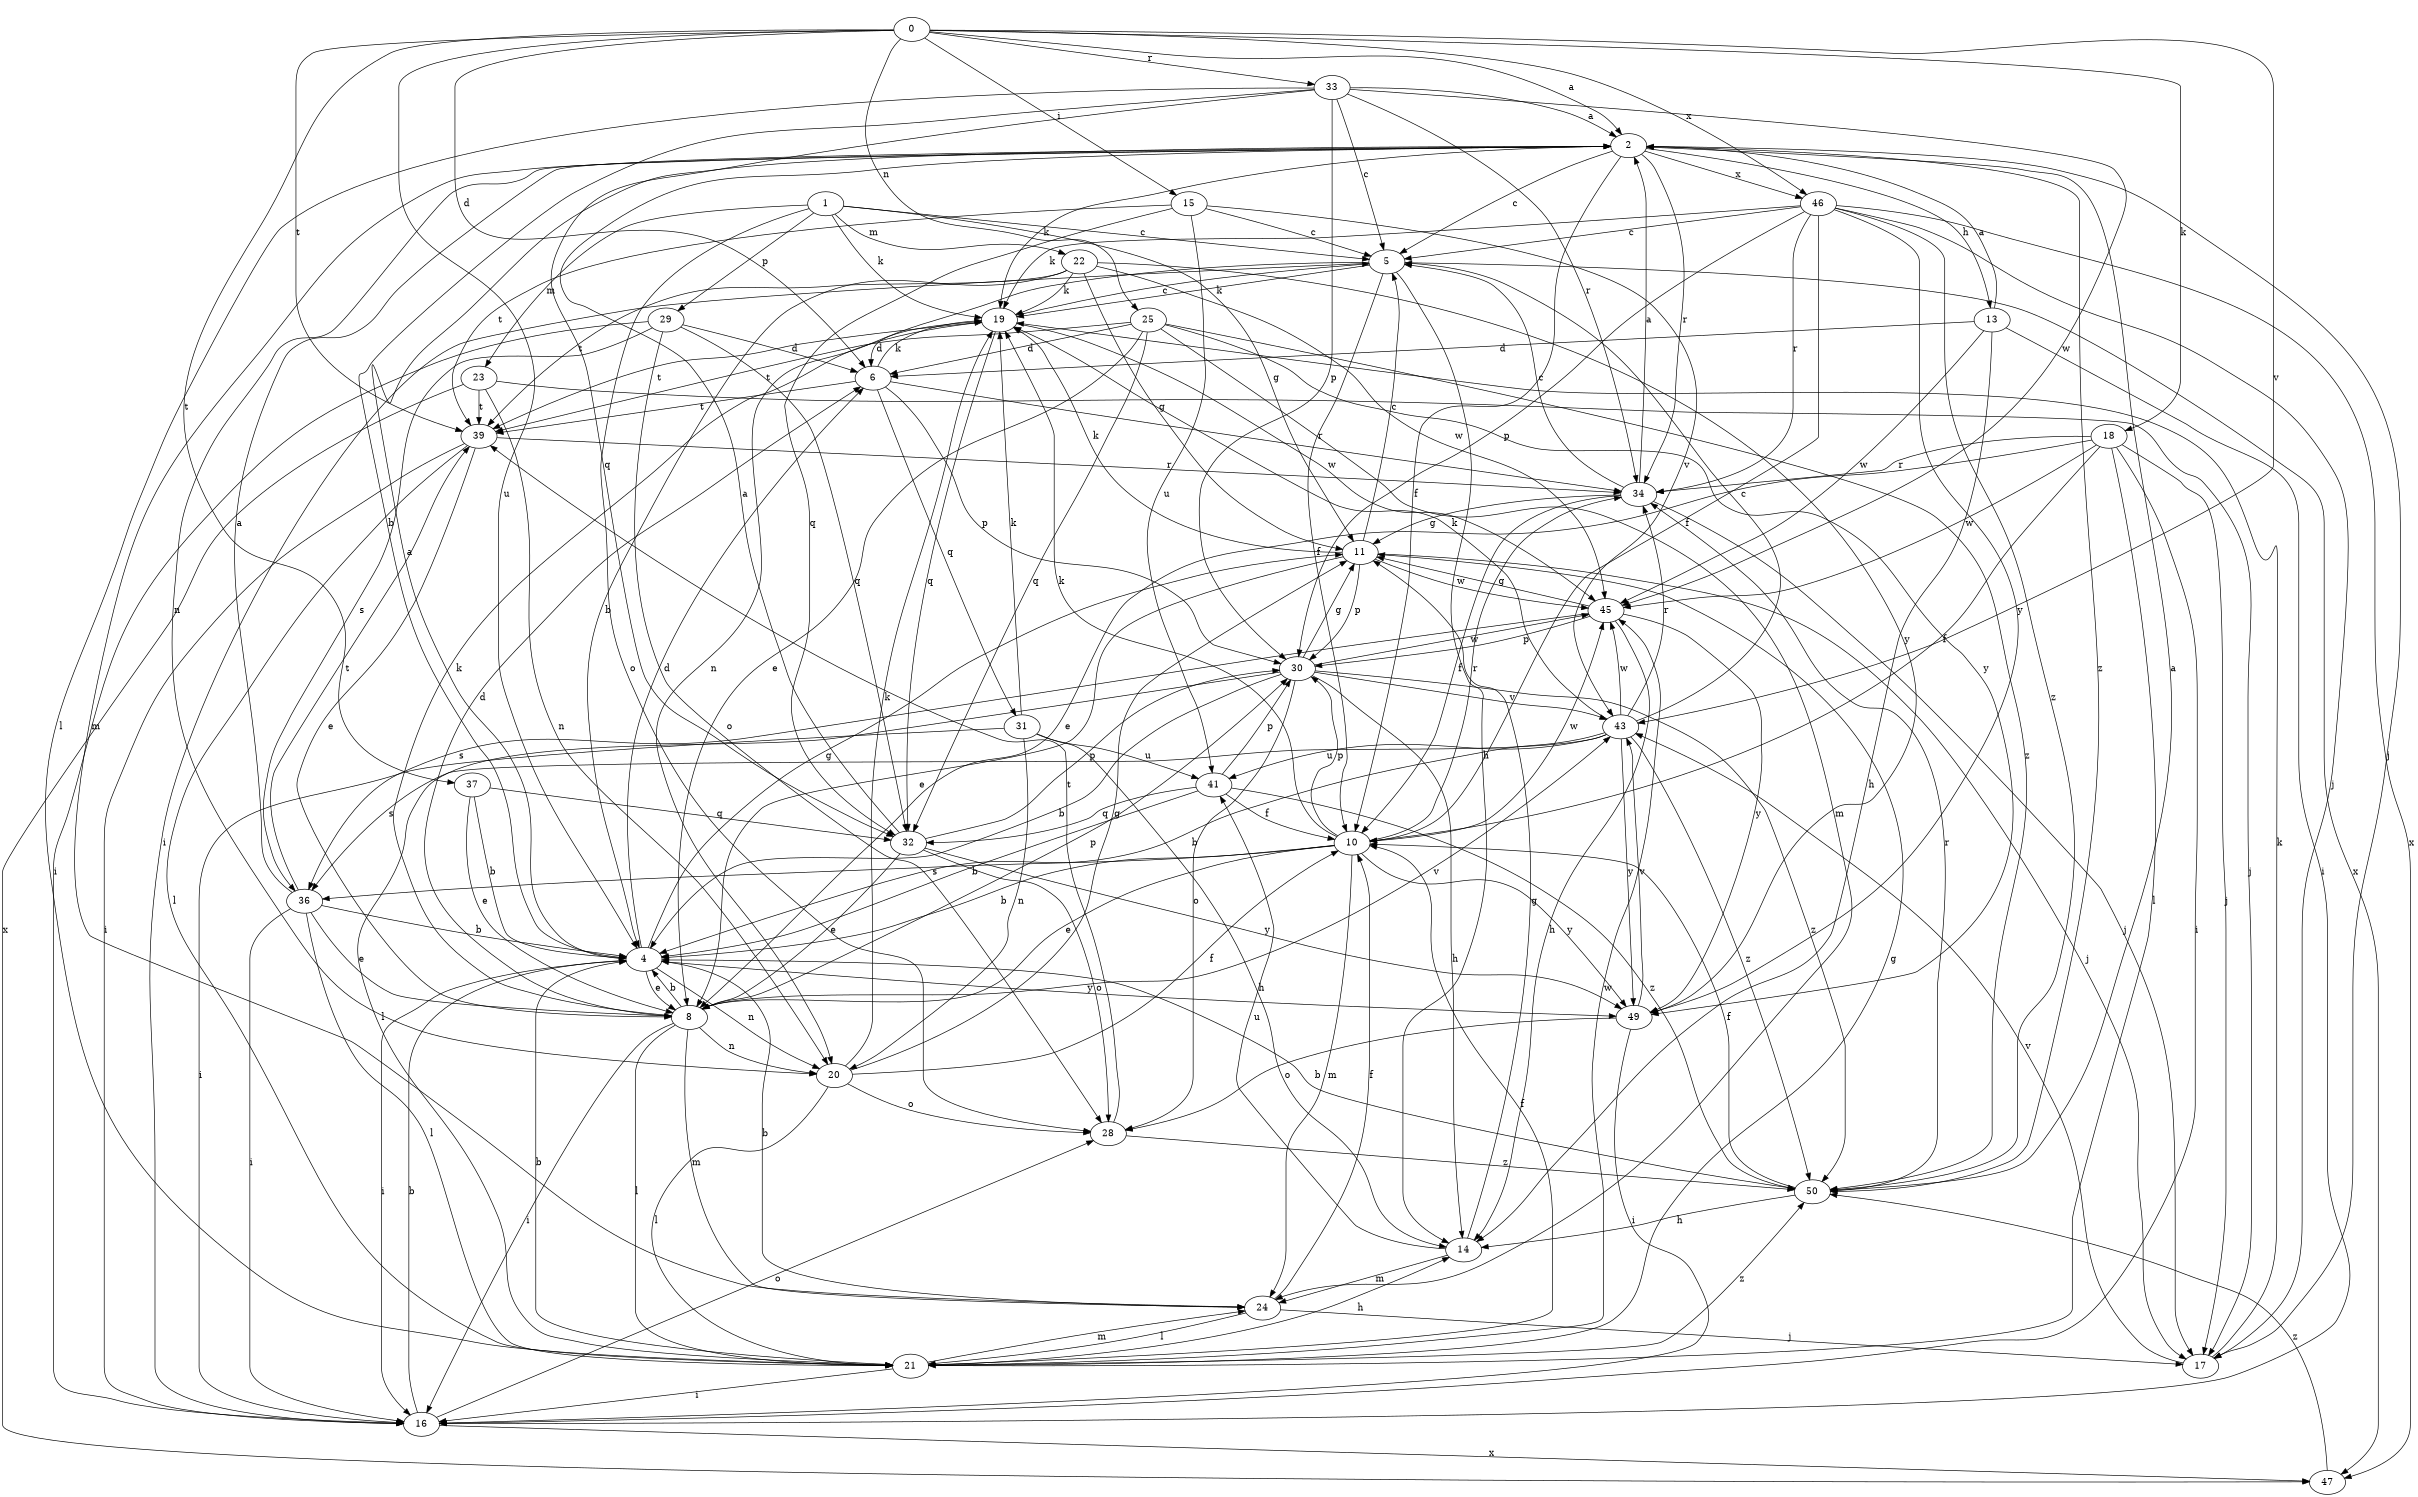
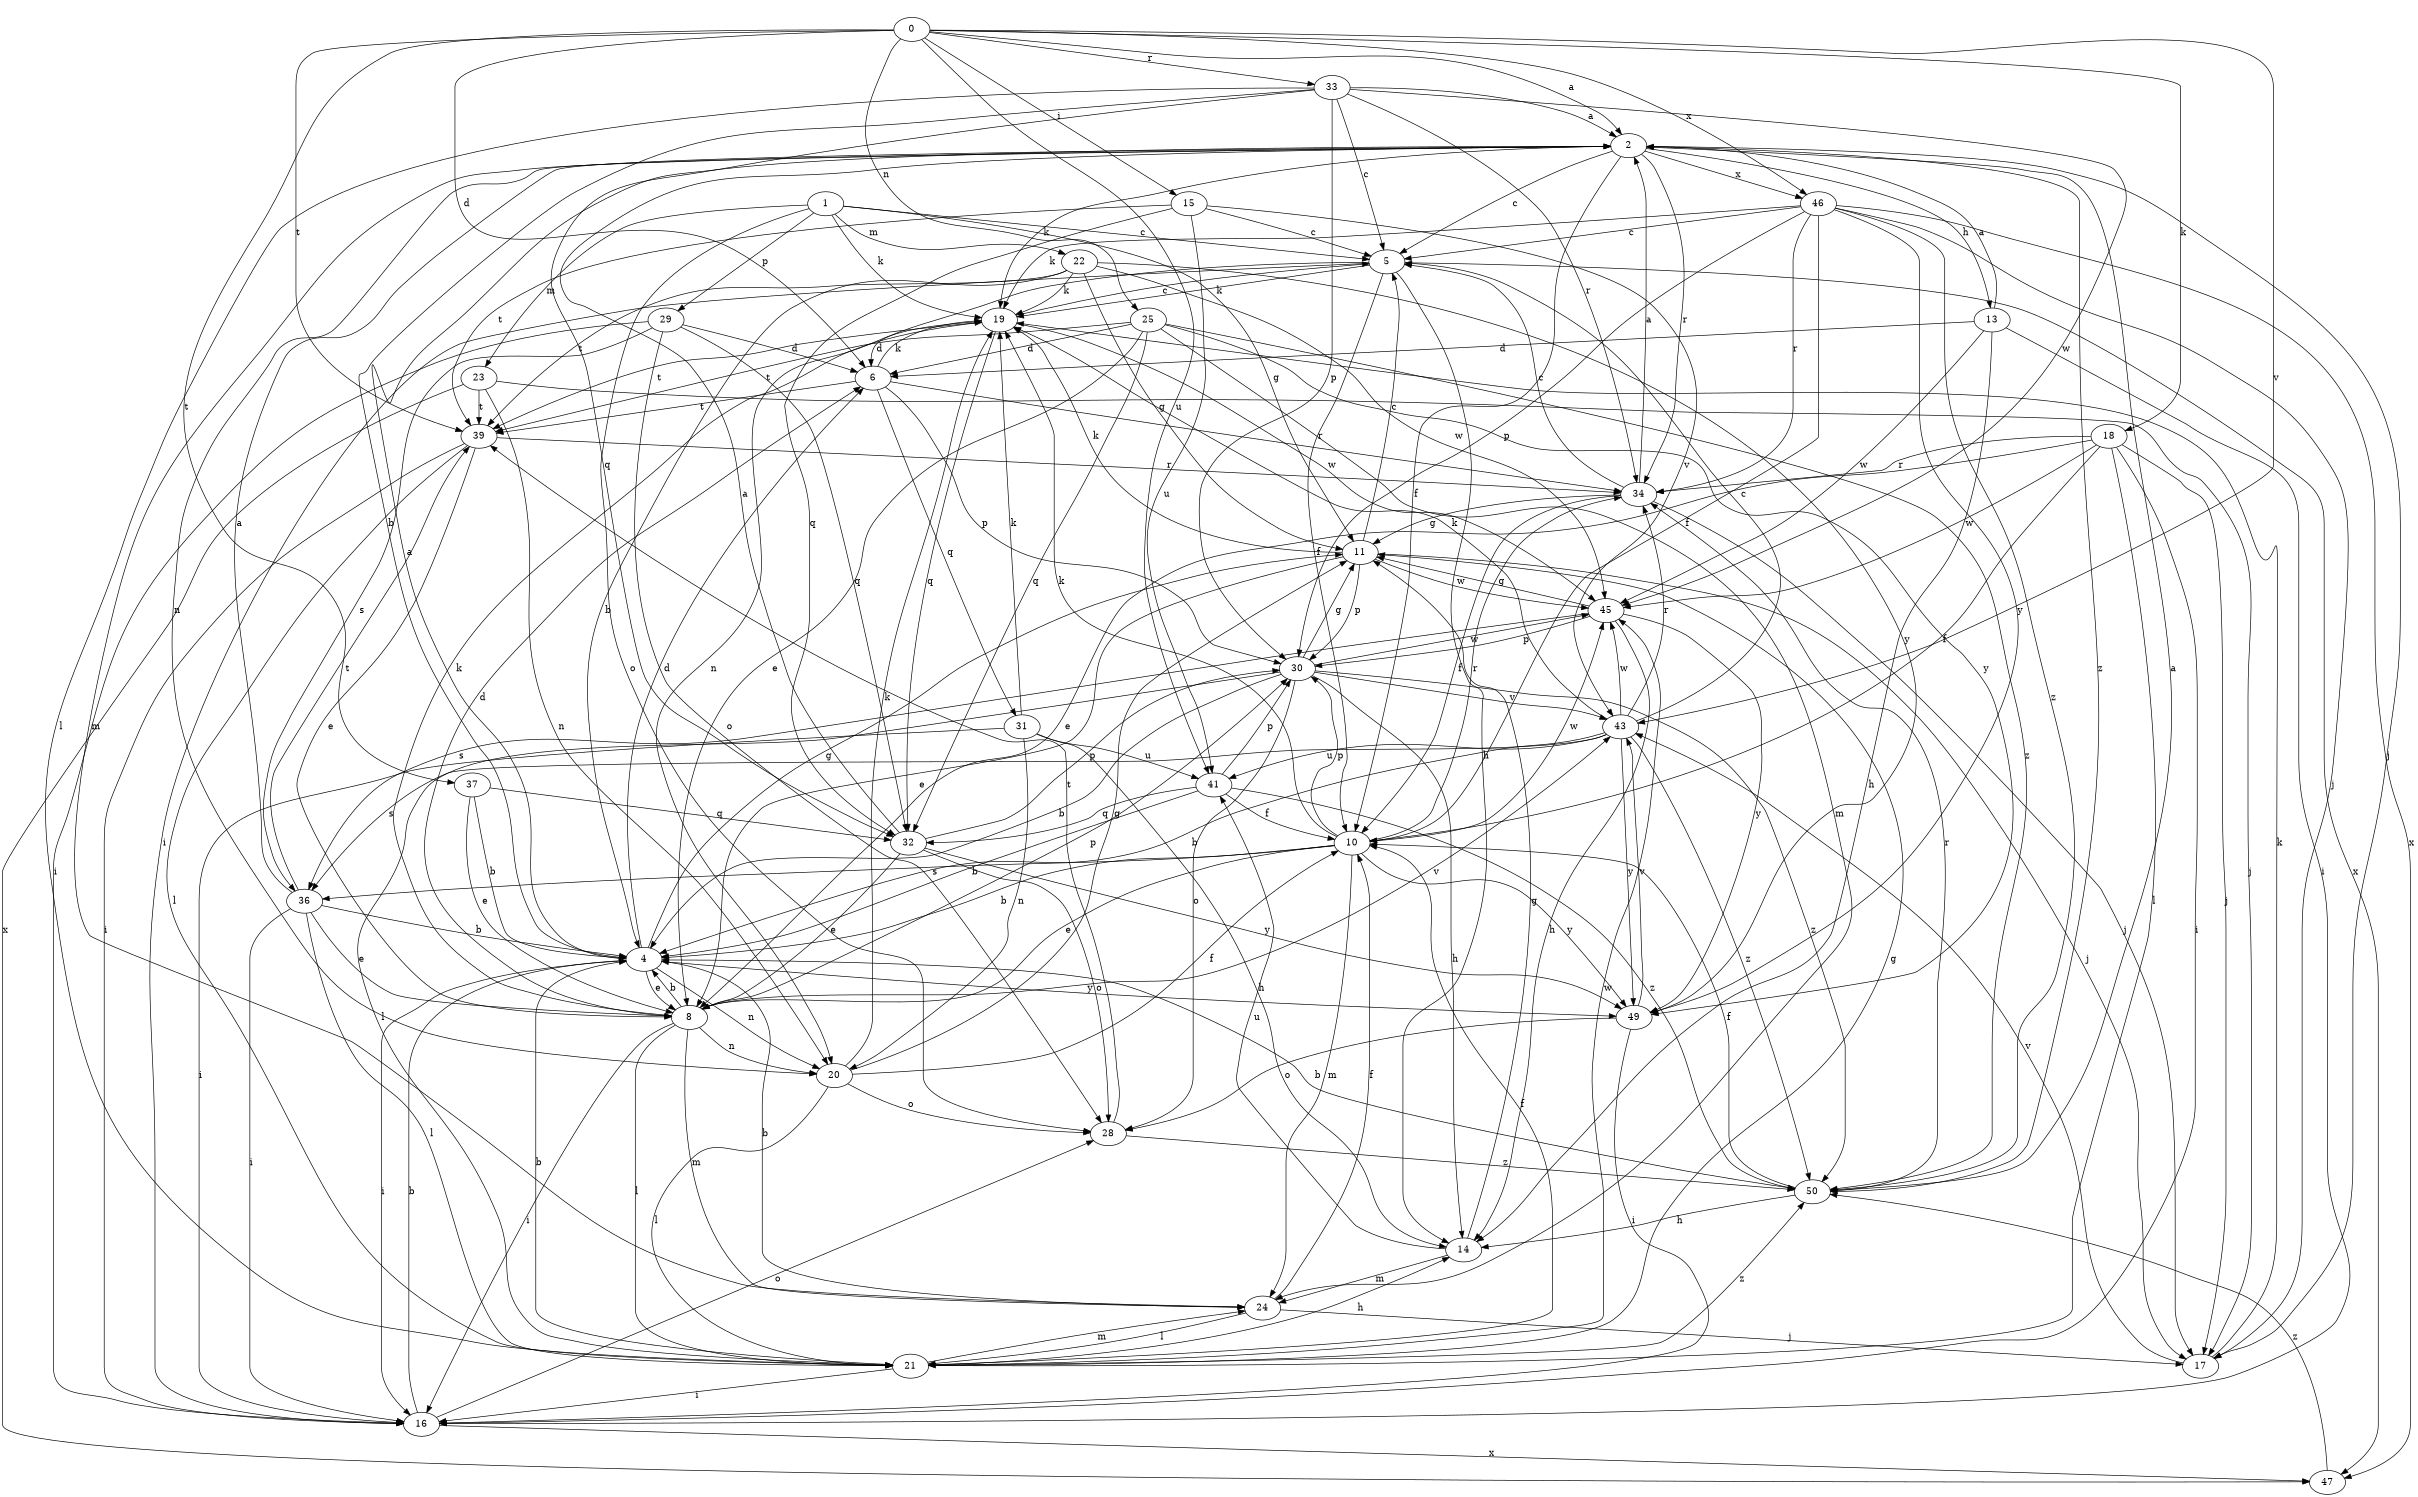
(474, 276) -> (1187, 374)
